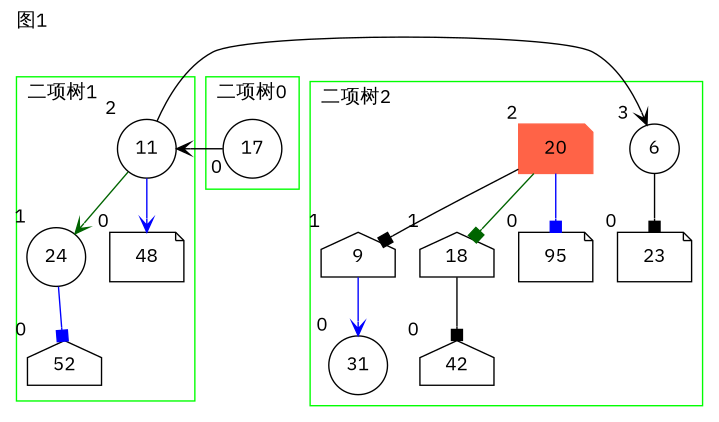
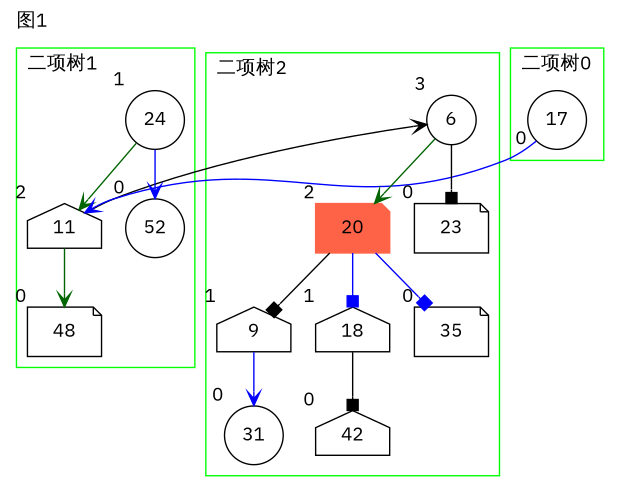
(147, 149) -> (64, 228)
(215, 149) -> (319, 184)
none -> (410, 166)
(106, 197) -> (112, 171)
(147, 198) -> (64, 271)
(508, 201) -> (353, 273)
(556, 257) -> (451, 332)
(60, 307) -> (155, 167)
(64, 365) -> (155, 228)
